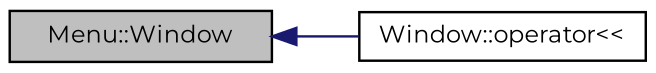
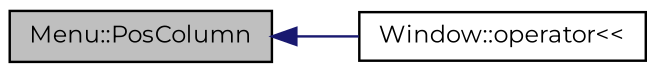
(141, 36) -> (141, 36)
